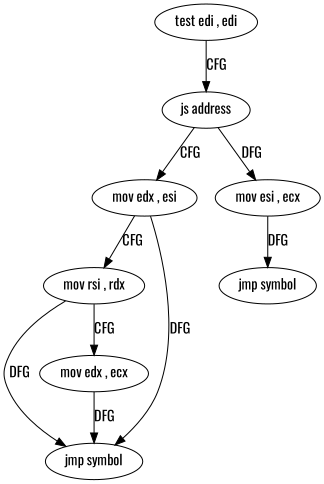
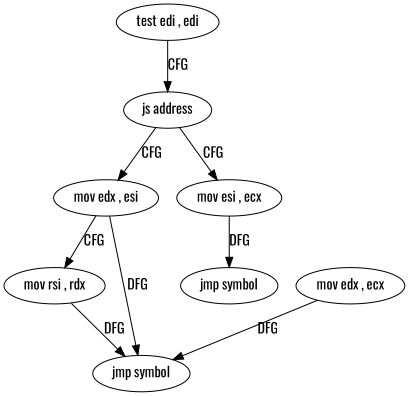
(252, 154) -> (214, 154)
(94, 325) -> none
